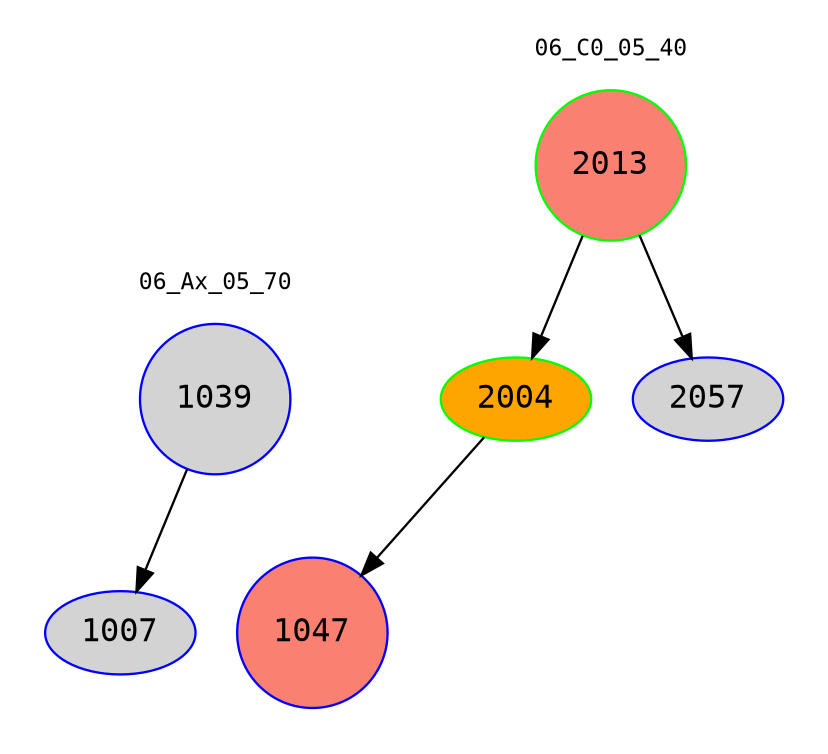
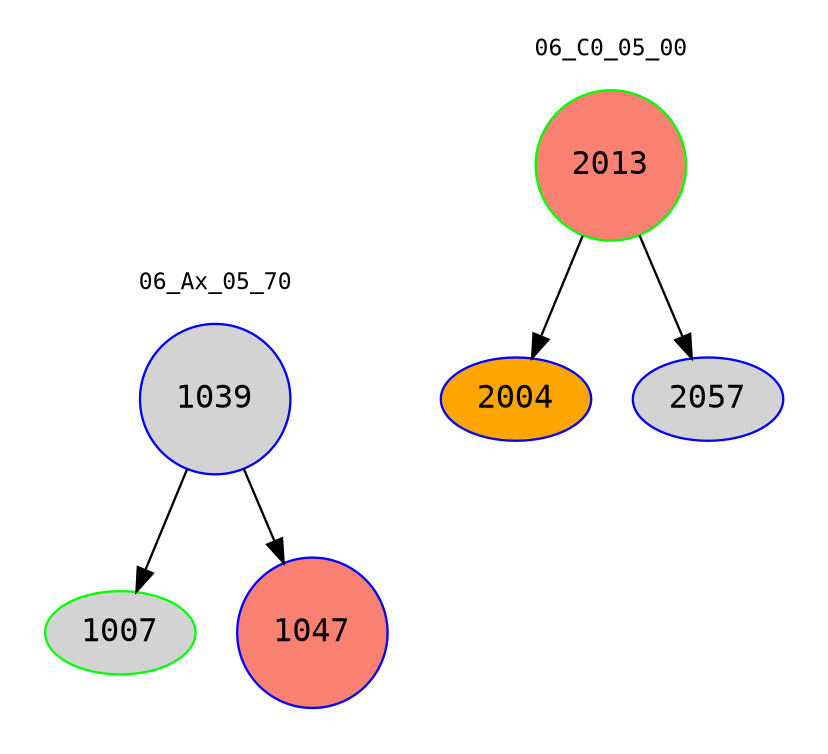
(612, 50) -> (612, 50)
(516, 399) -> (516, 399)
(431, 497) -> (259, 505)
(120, 633) -> (120, 633)
